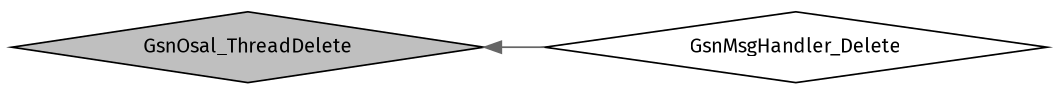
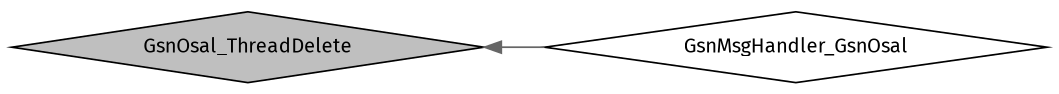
(796, 47) -> (796, 47)
